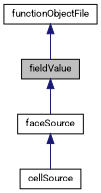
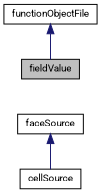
(50, 102) -> none
